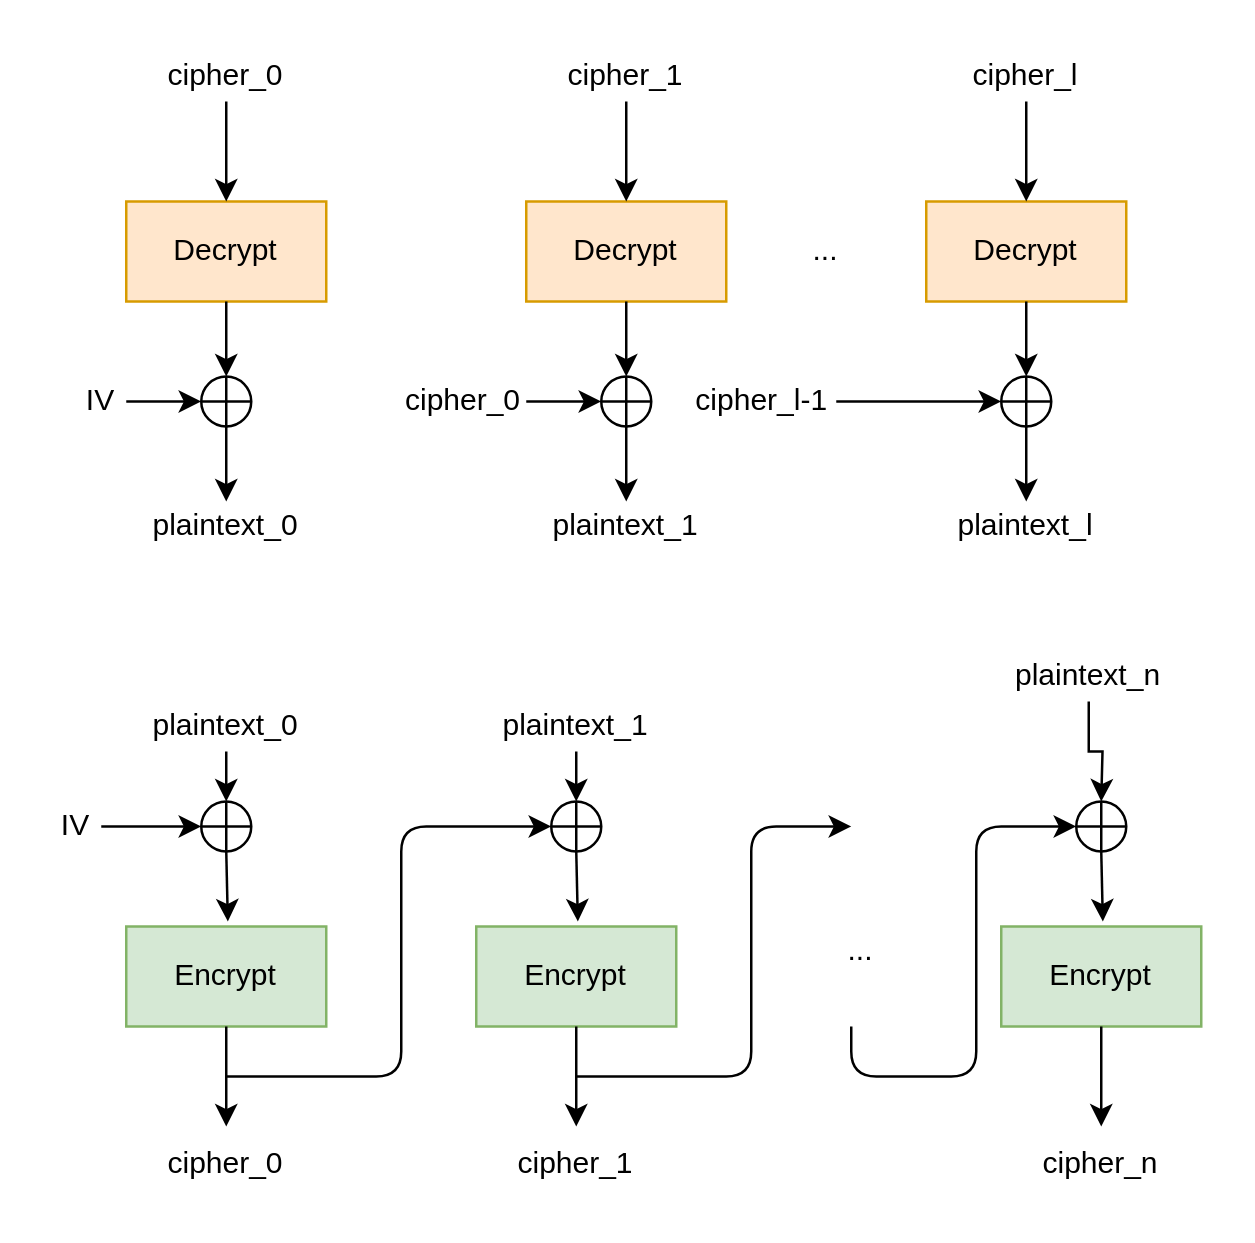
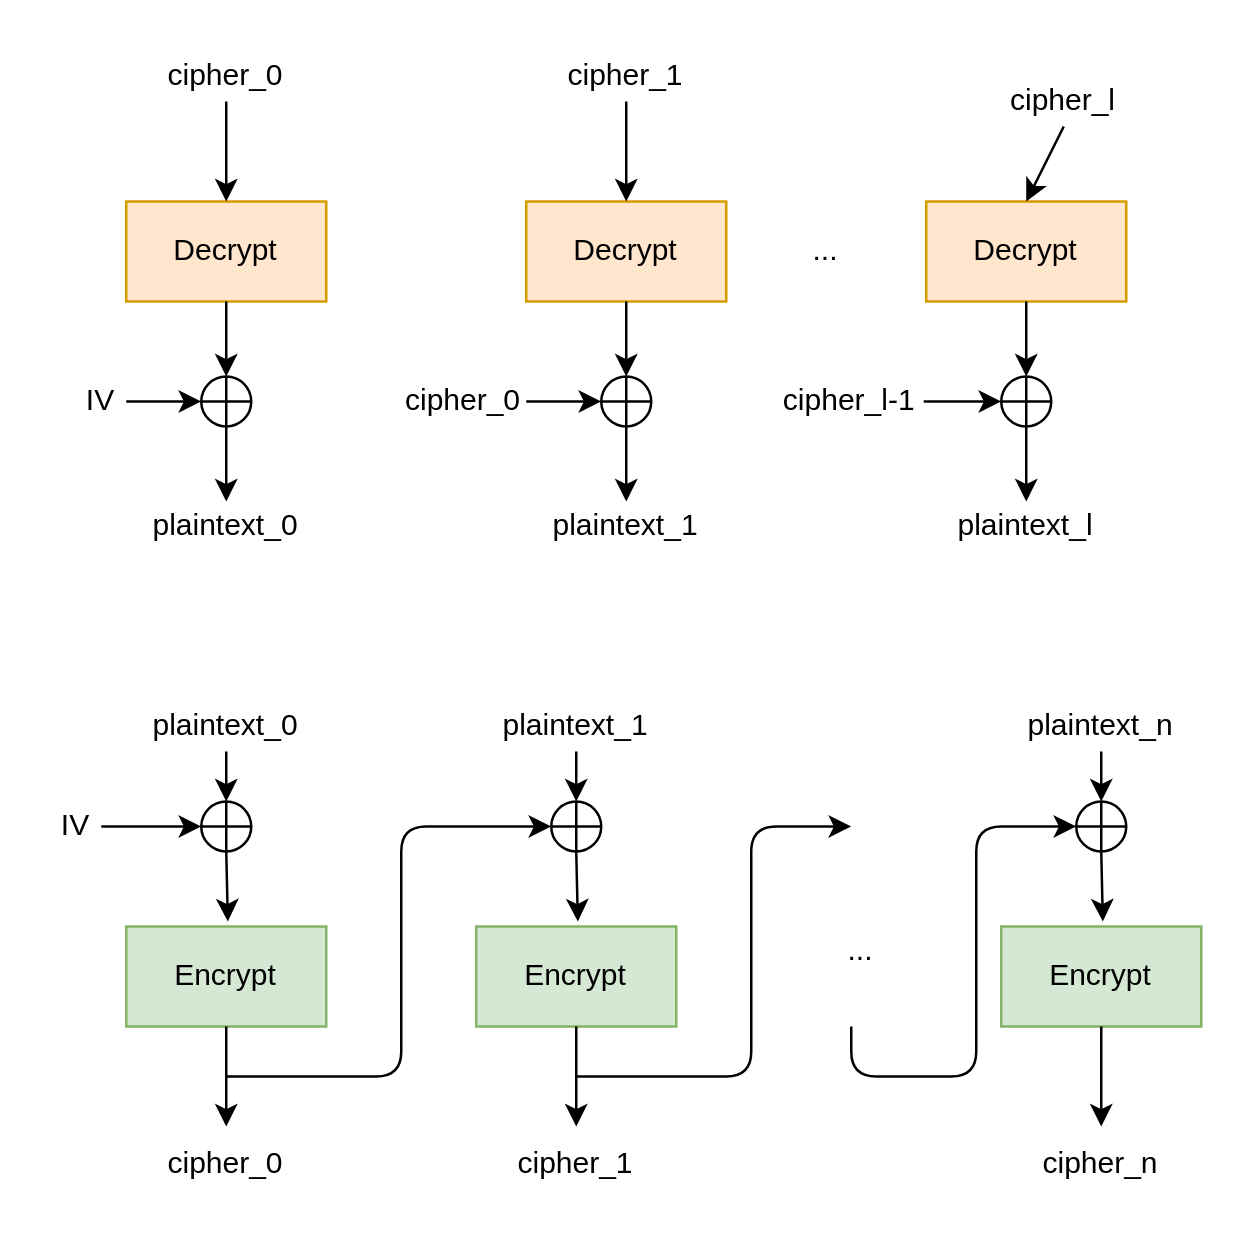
(1026, 76) -> (1064, 101)
(763, 401) -> (850, 401)
(1089, 676) -> (1101, 726)
